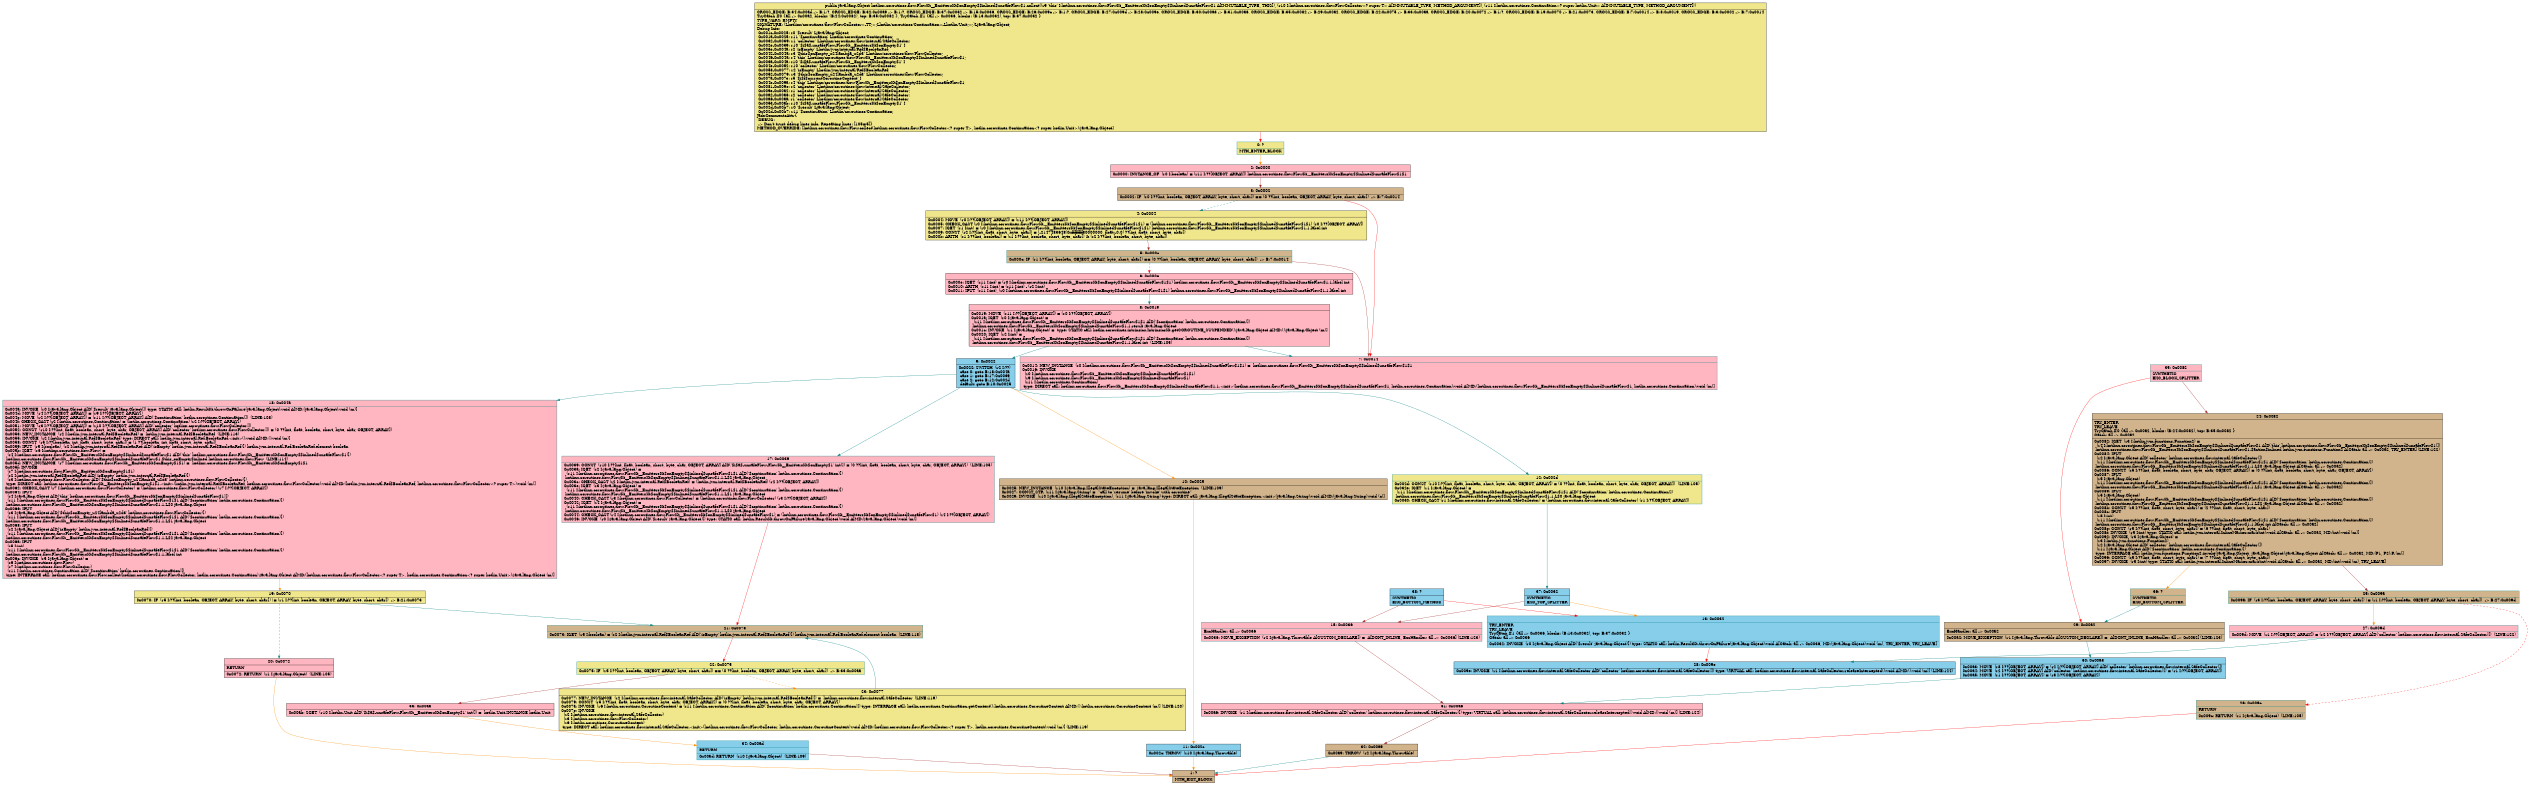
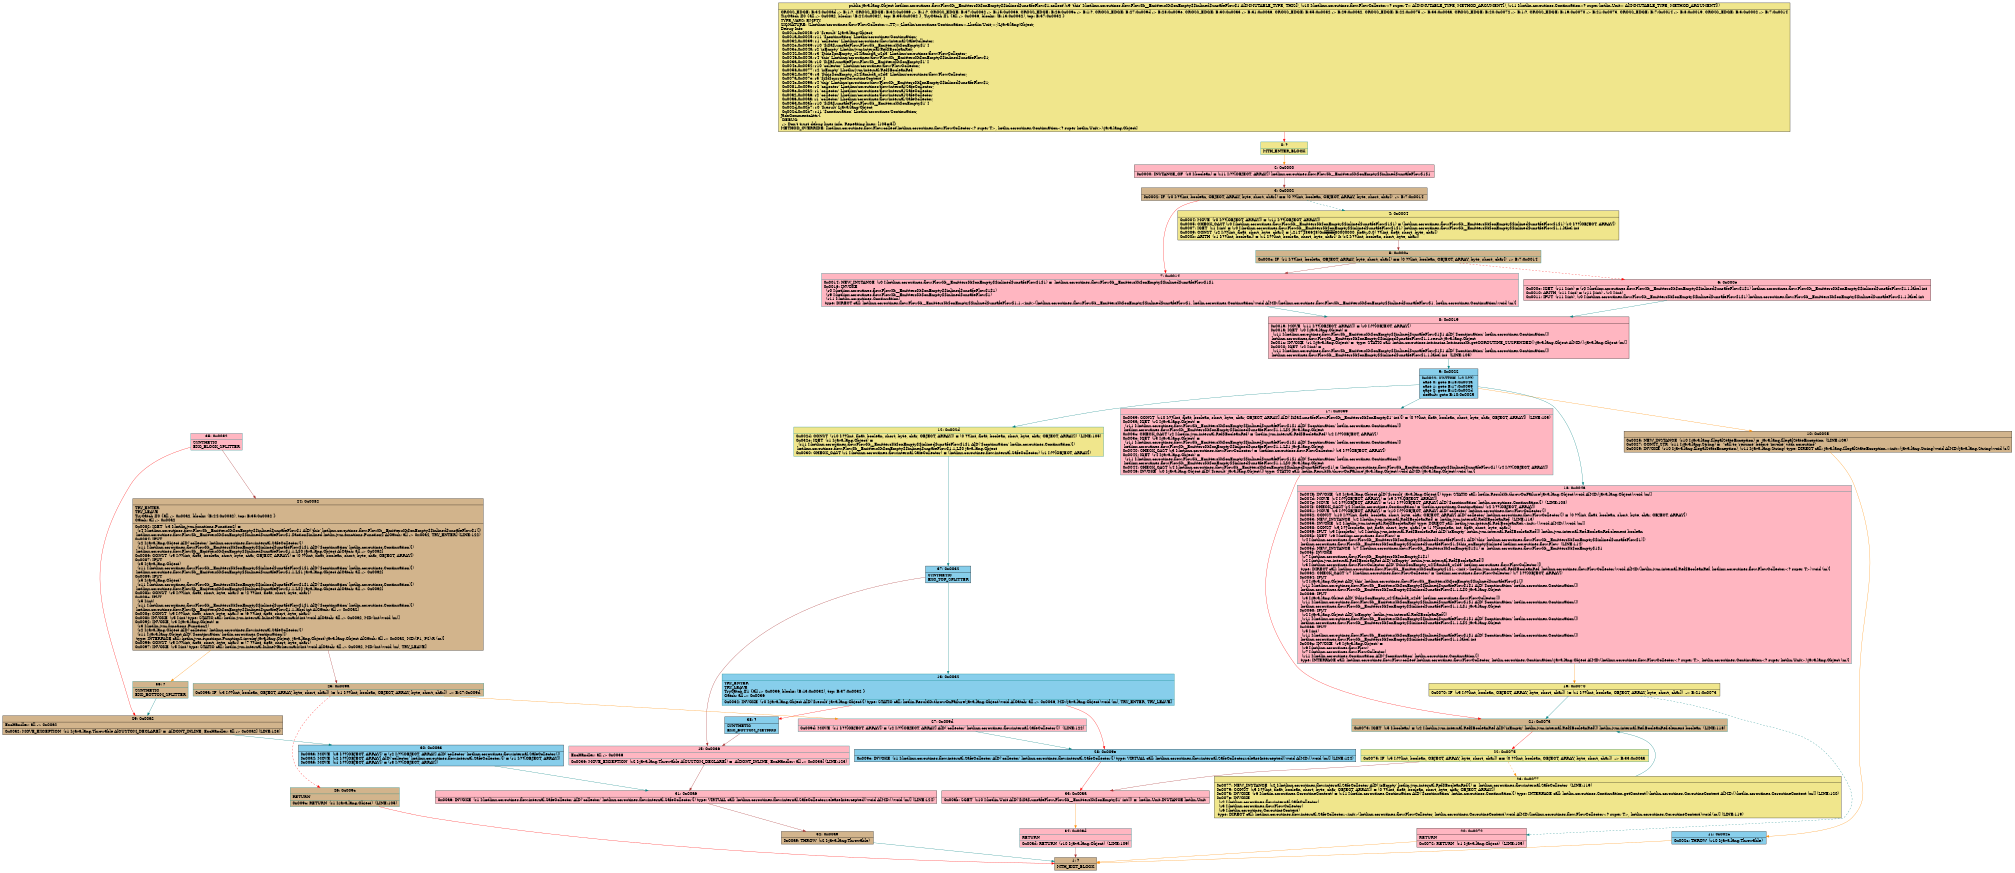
(1267, 351) -> (1296, 312)
(1509, 608) -> (817, 712)
(1602, 609) -> (948, 627)
(753, 750) -> (1076, 838)
none -> (1091, 775)
